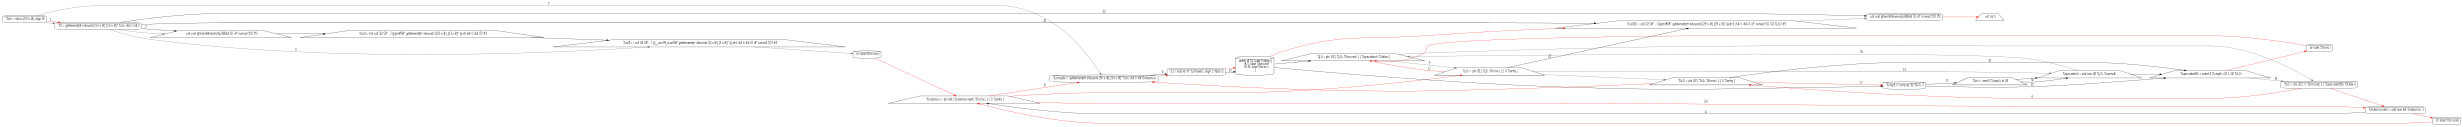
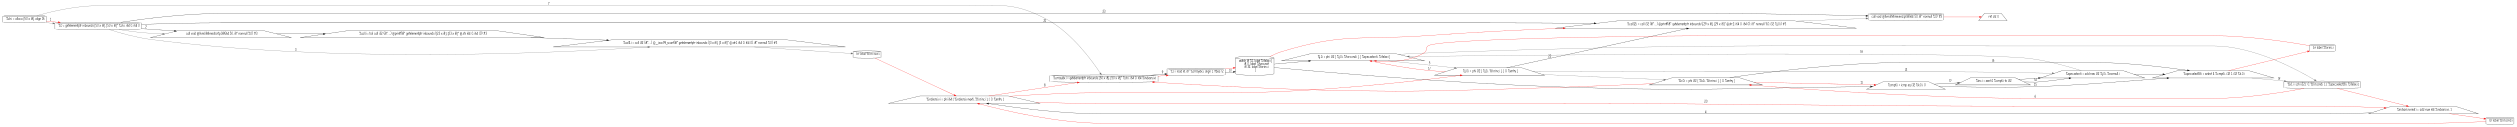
(1862, 83) -> (1862, 83)
(1904, 86) -> (1906, 86)
(2395, 110) -> (2423, 110)
